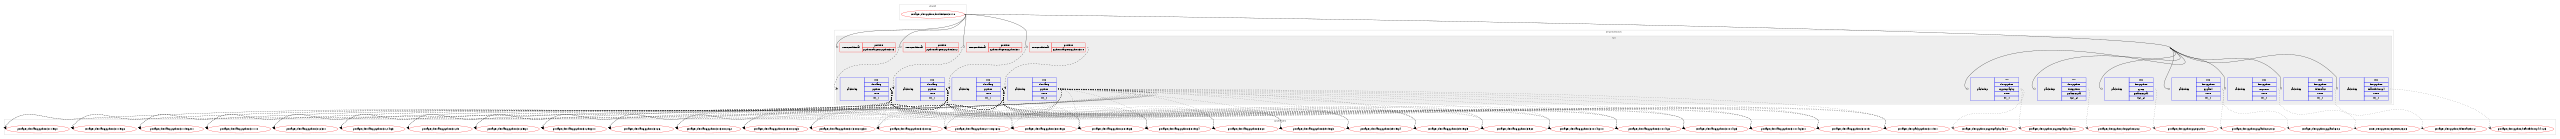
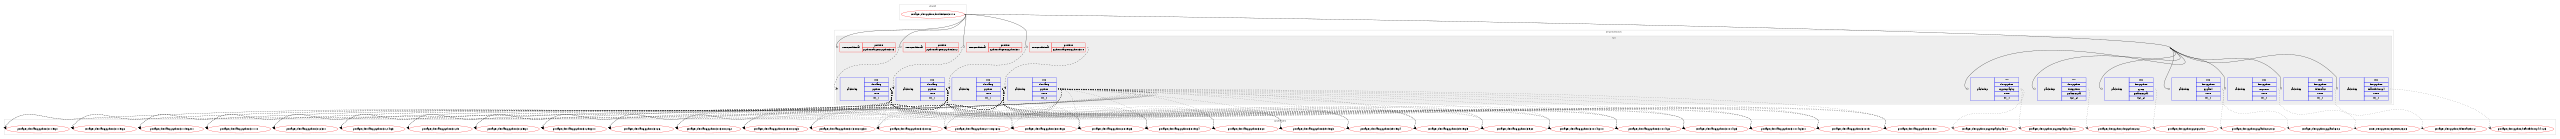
(1918, 129) -> (1918, 129)
